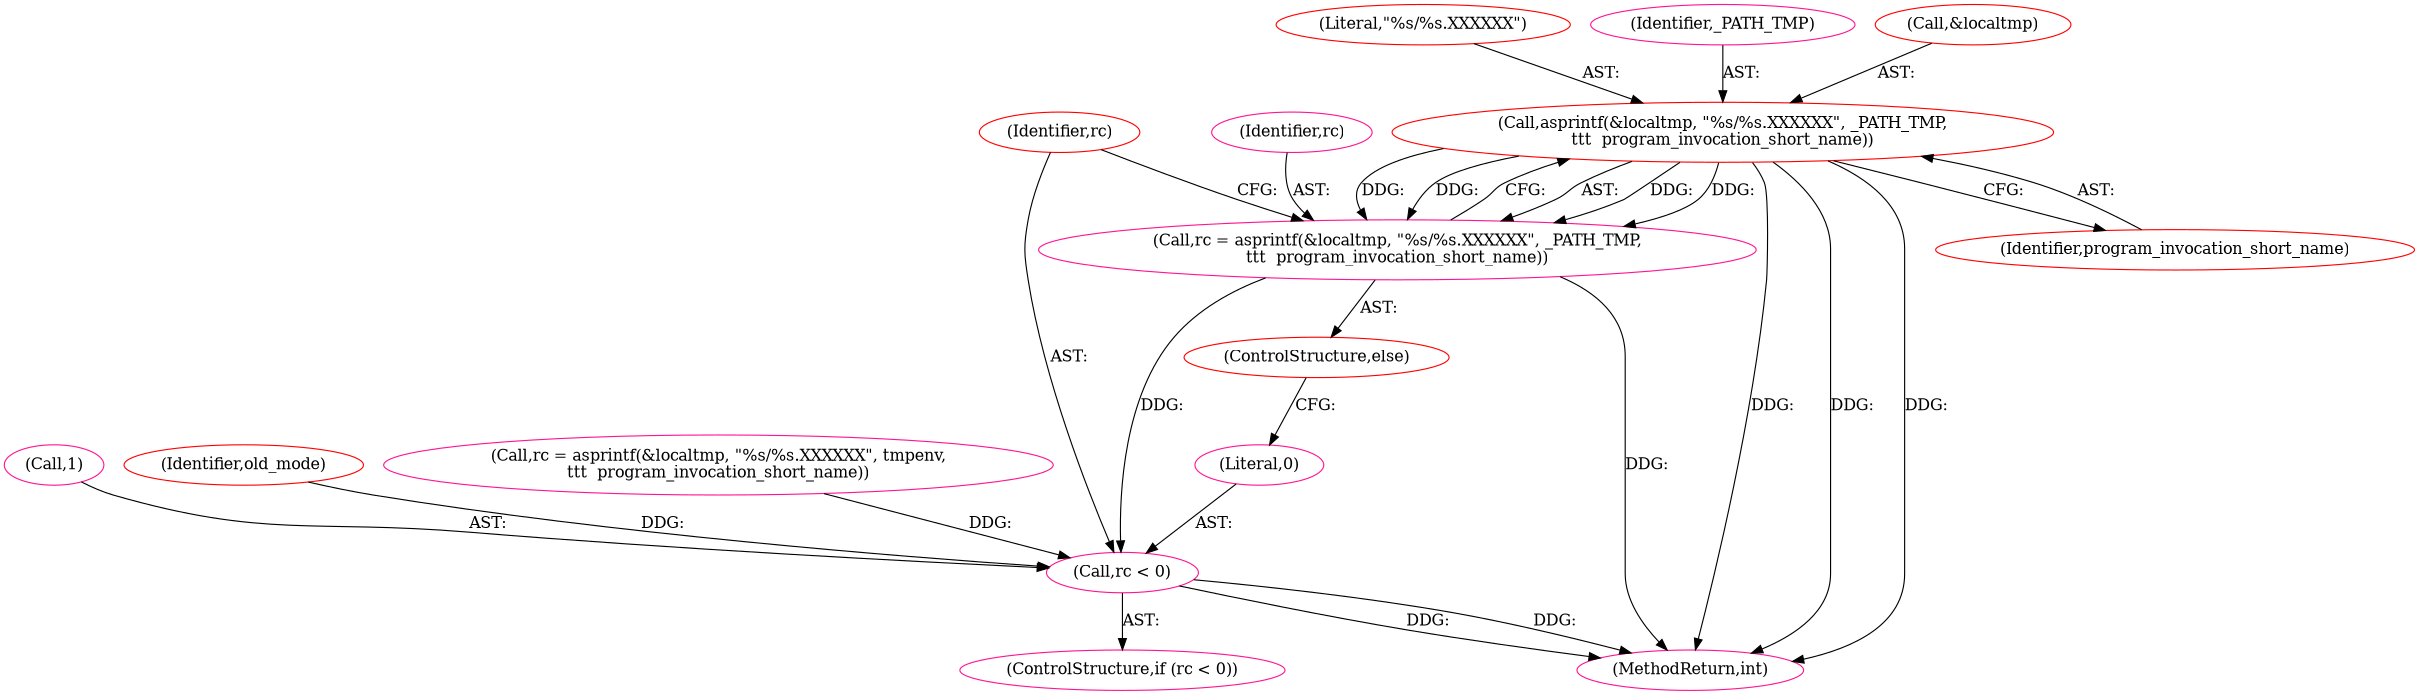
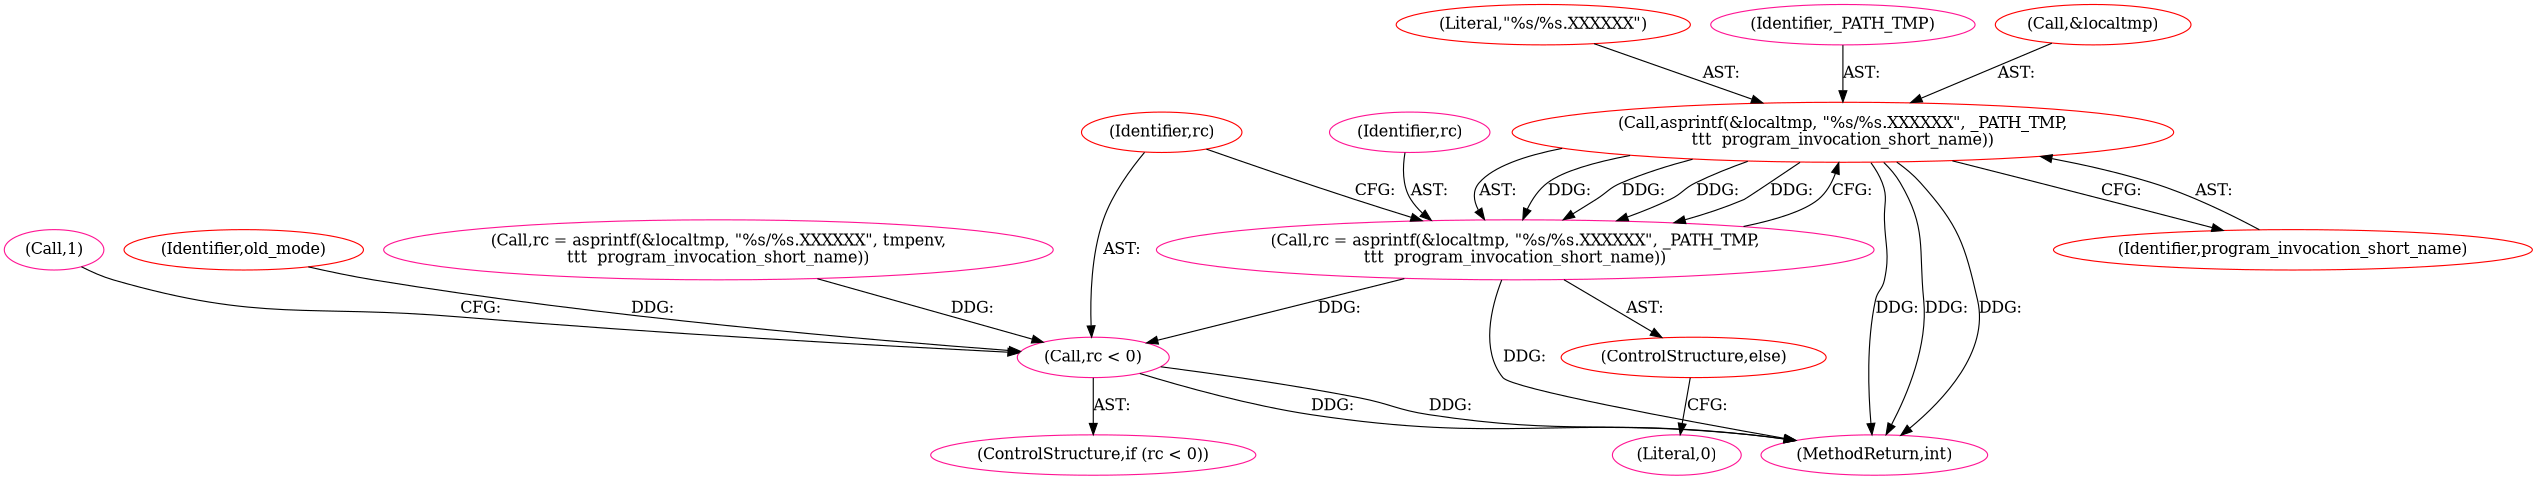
(1196, 515) -> none
(491, 524) -> (483, 309)
